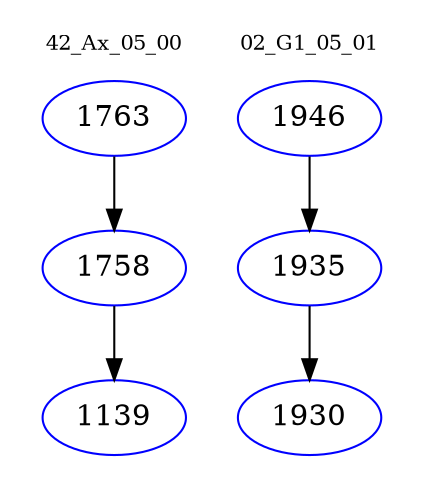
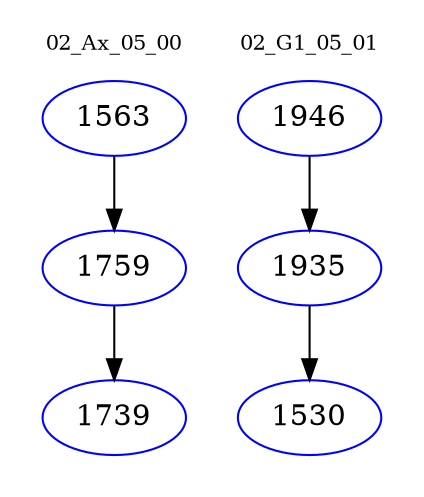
(114, 45) -> (114, 45)
(114, 118) -> (114, 118)
(114, 268) -> (114, 268)
(114, 418) -> (114, 418)
(310, 418) -> (310, 418)
